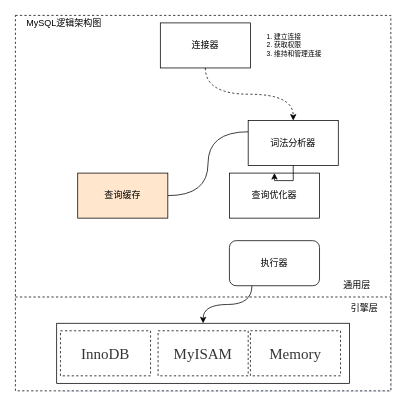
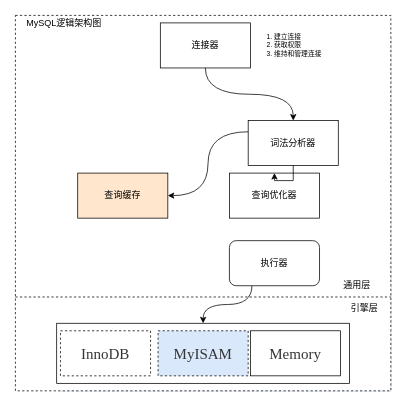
(246, 94) -> (246, 94)
(172, 195) -> (174, 195)
(203, 353) -> (203, 353)
(295, 353) -> (295, 353)
